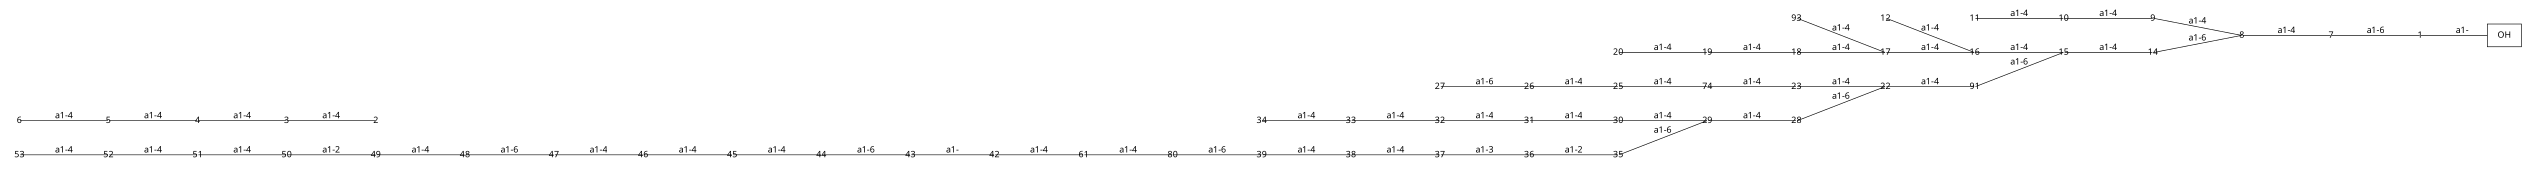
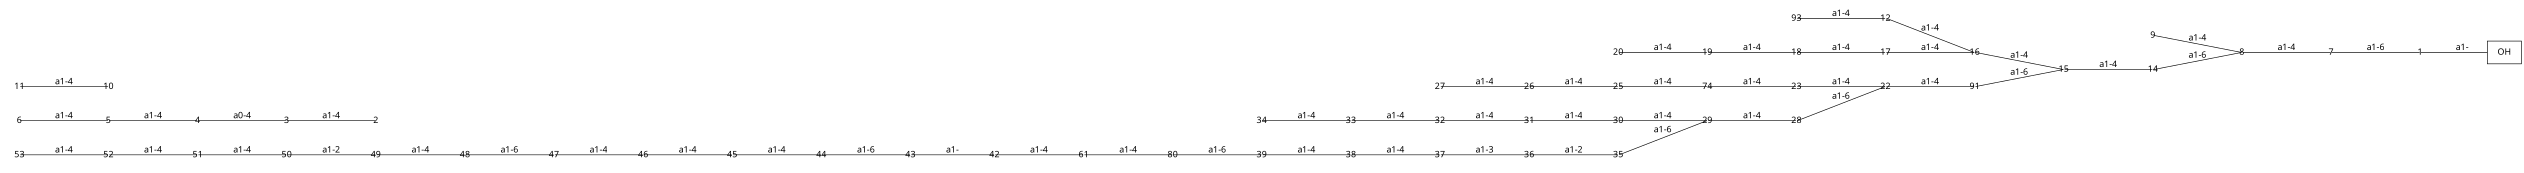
(2108, 18) -> none
(1841, 35) -> (1841, 18)
(1485, 82) -> (1485, 82)
(242, 116) -> (242, 116)
